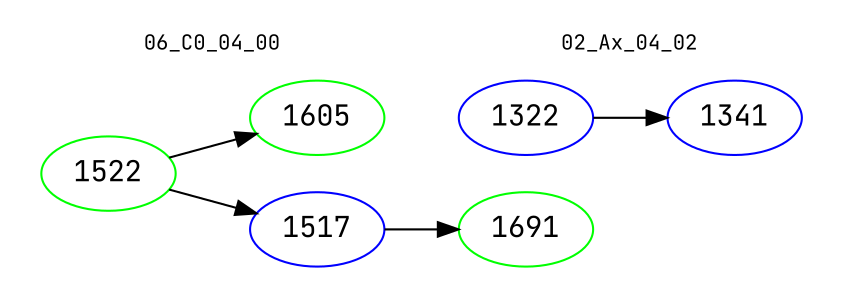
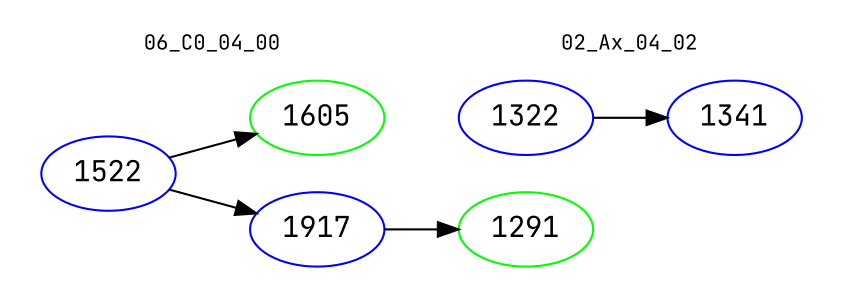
(109, 174) -> (109, 174)
(317, 229) -> (317, 229)
(526, 229) -> (526, 229)
